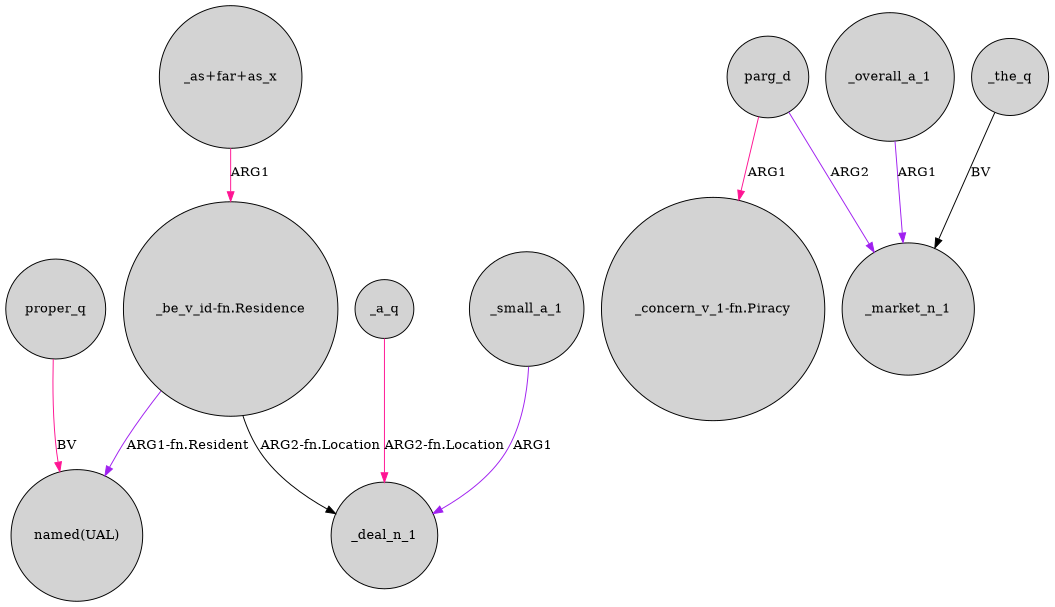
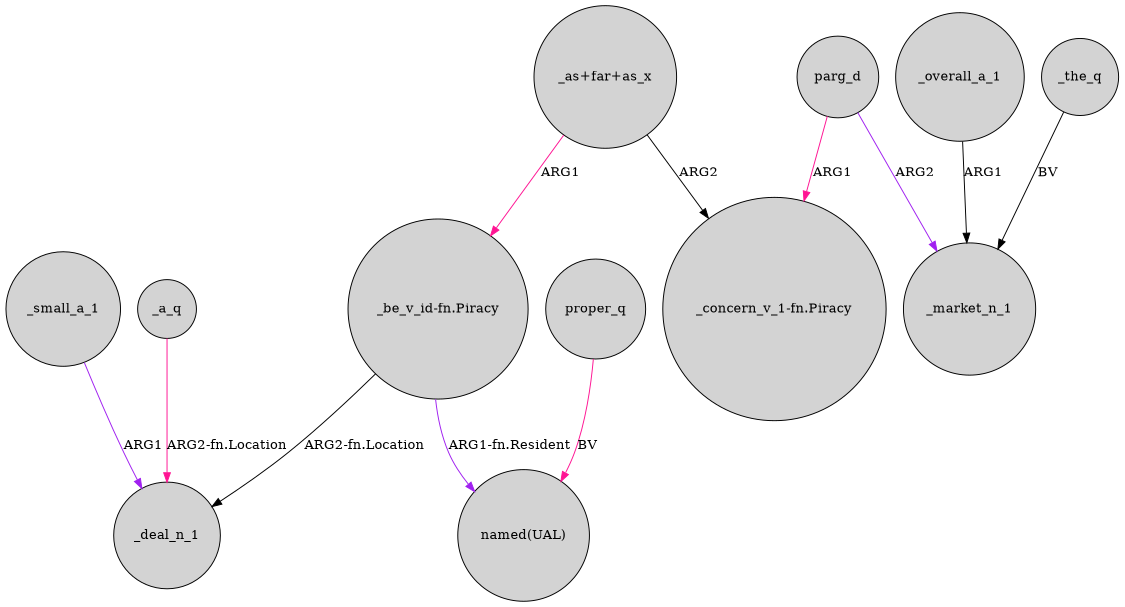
none -> (675, 173)
(899, 187) -> (965, 187)
(231, 309) -> (438, 309)
